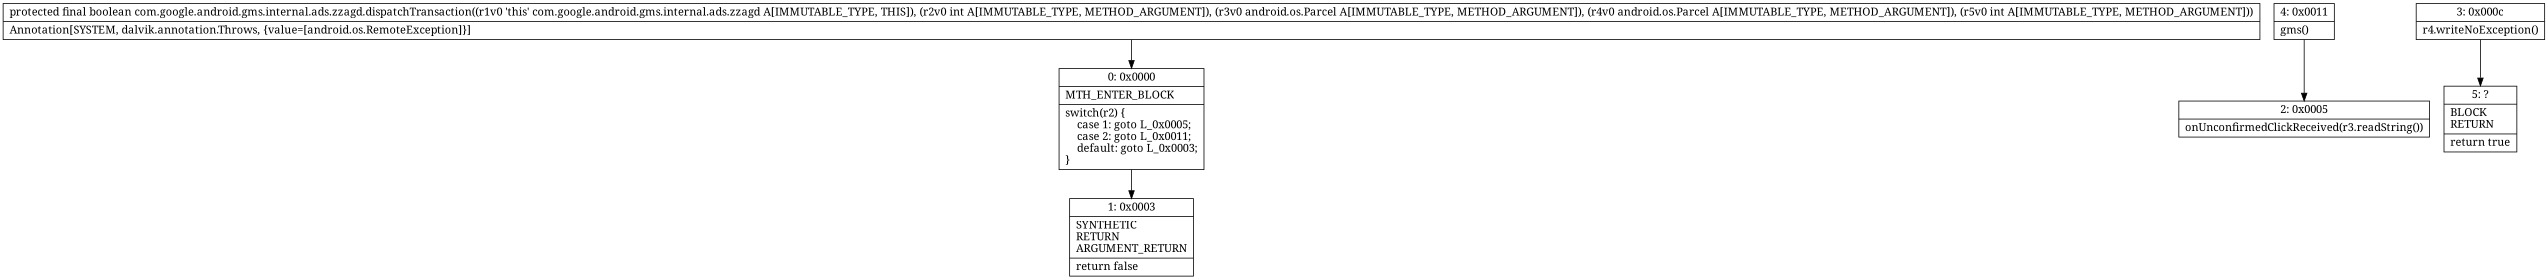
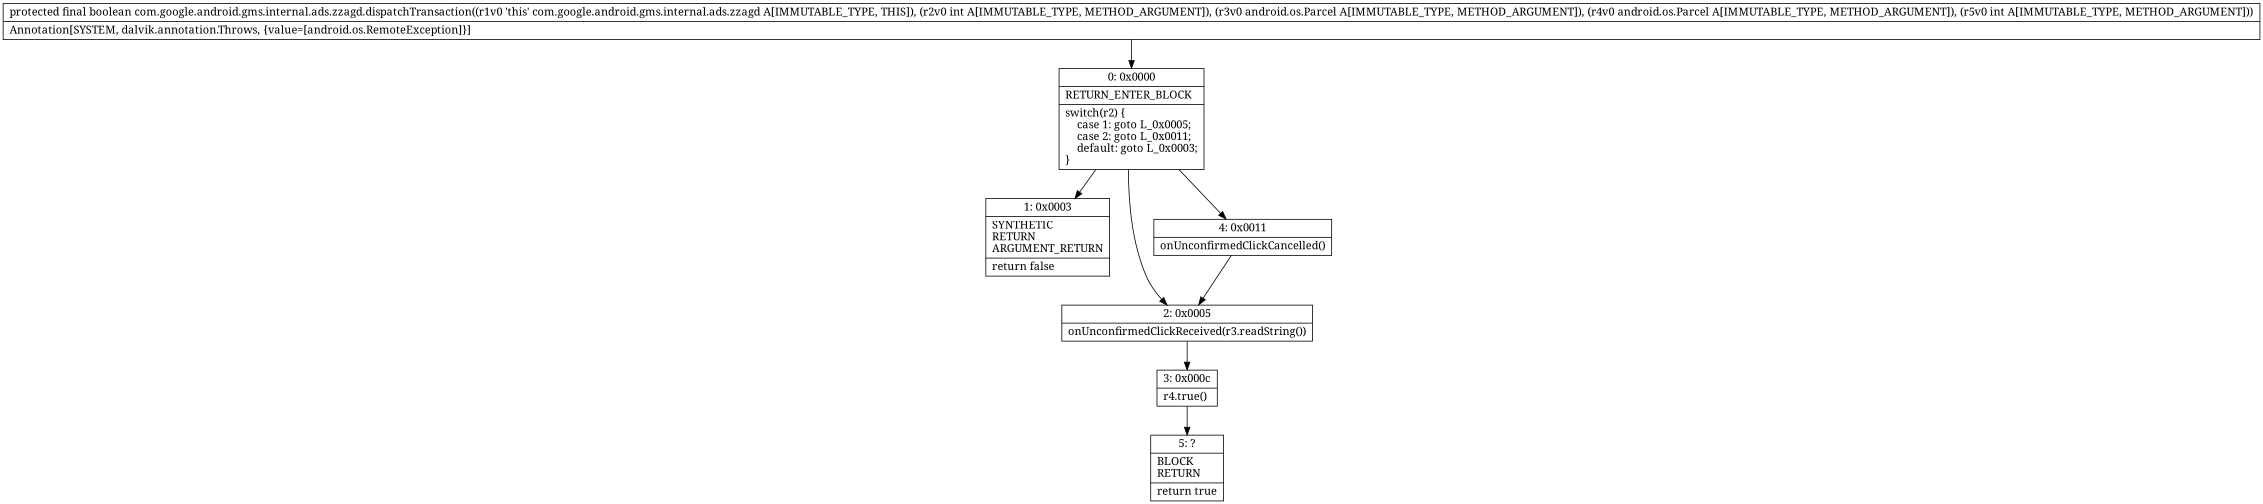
(2295, 30) -> (1243, 246)
(2480, 30) -> (1185, 397)
(1120, 95) -> (1129, 95)
none -> (1200, 191)
none -> (1135, 238)
none -> (1187, 352)
